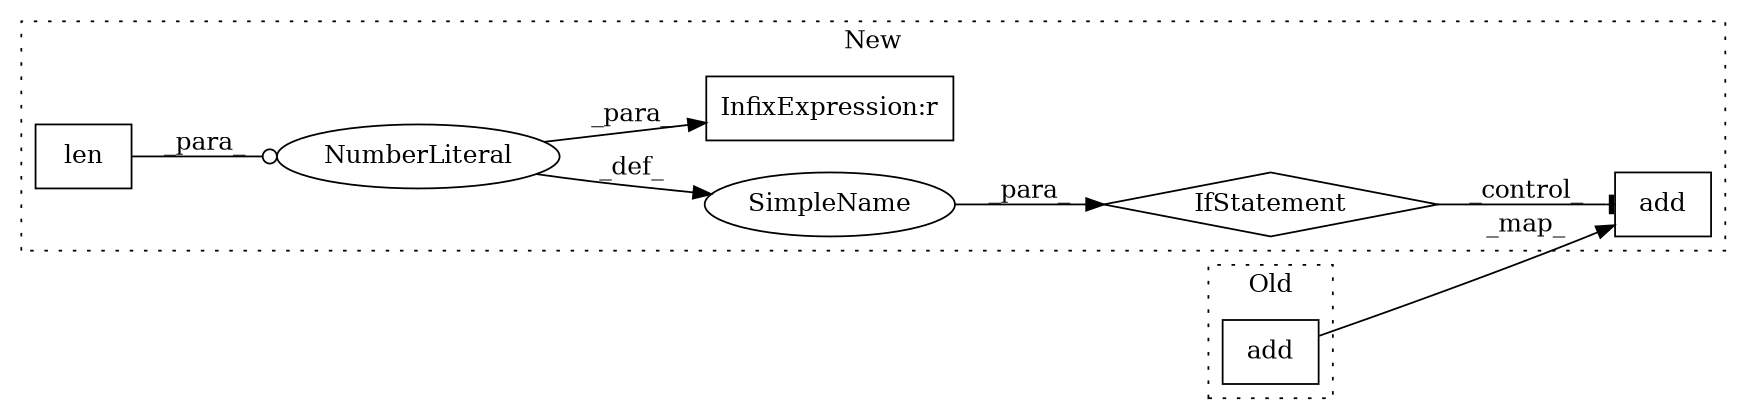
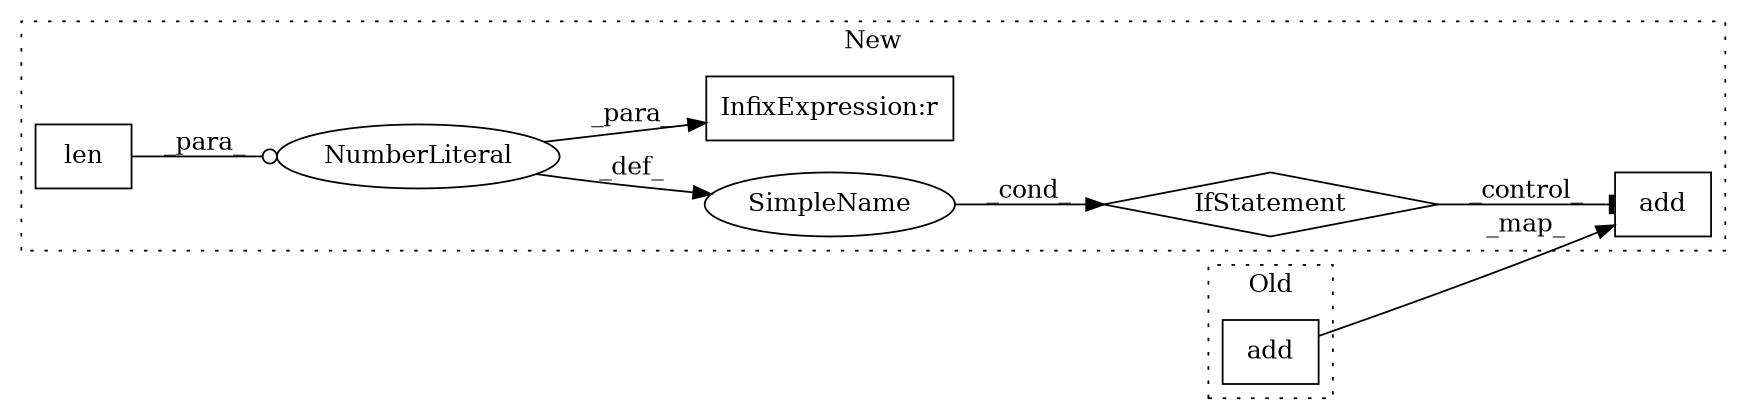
(1029, 191) -> (1029, 191)
